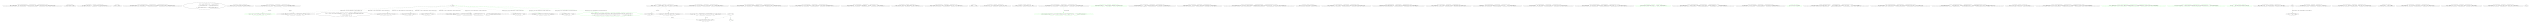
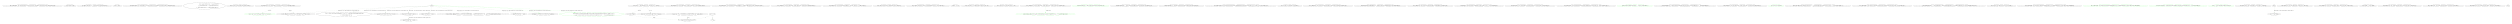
(509, 8) -> (409, 17)
